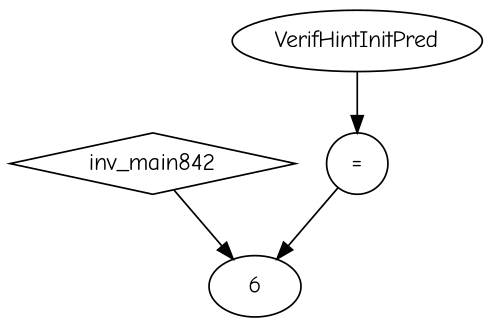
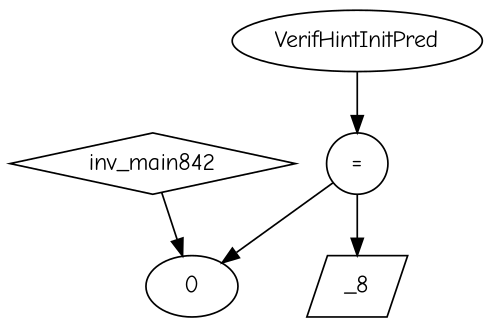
(255, 286) -> (192, 286)
none -> (357, 286)
